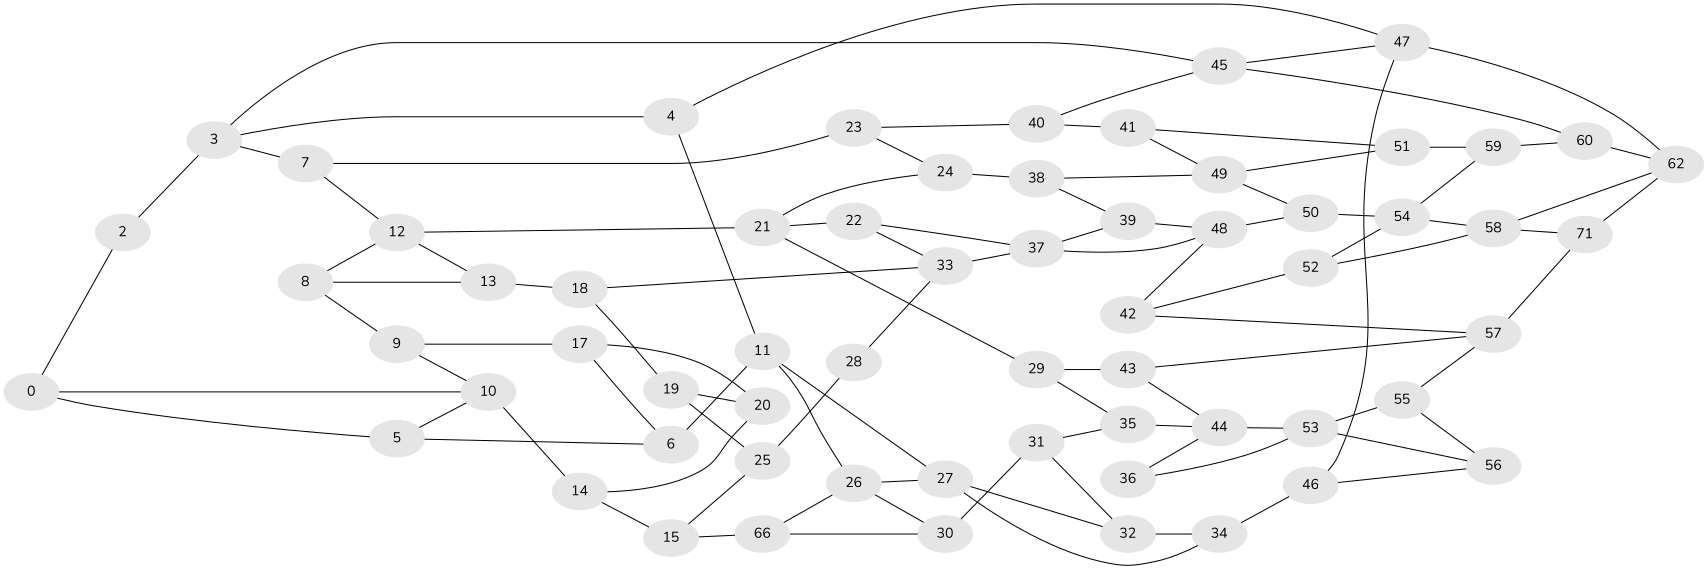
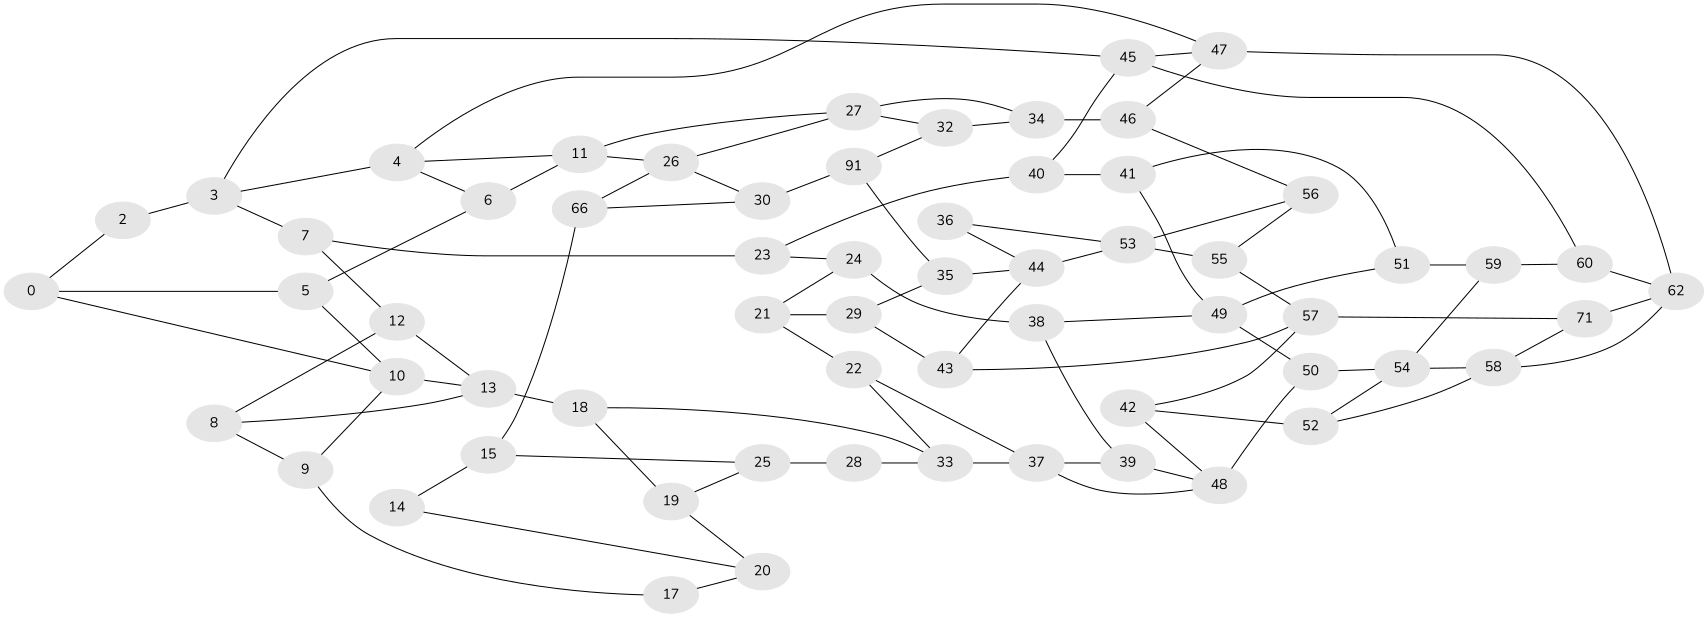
(580, 230) -> none
(624, 395) -> (443, 182)
(528, 435) -> (443, 383)
(1037, 443) -> (854, 167)
